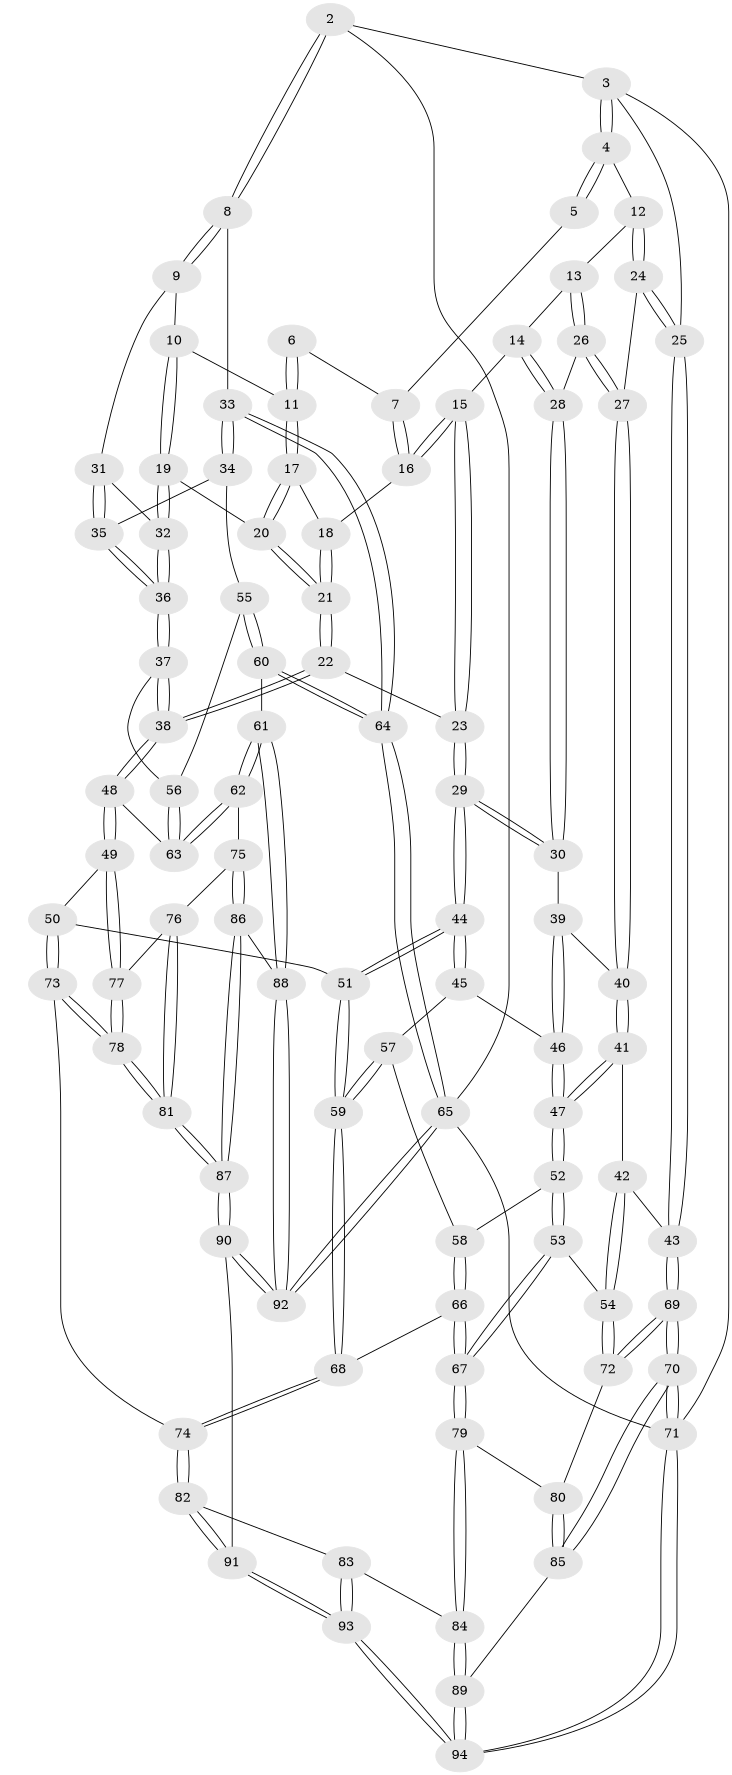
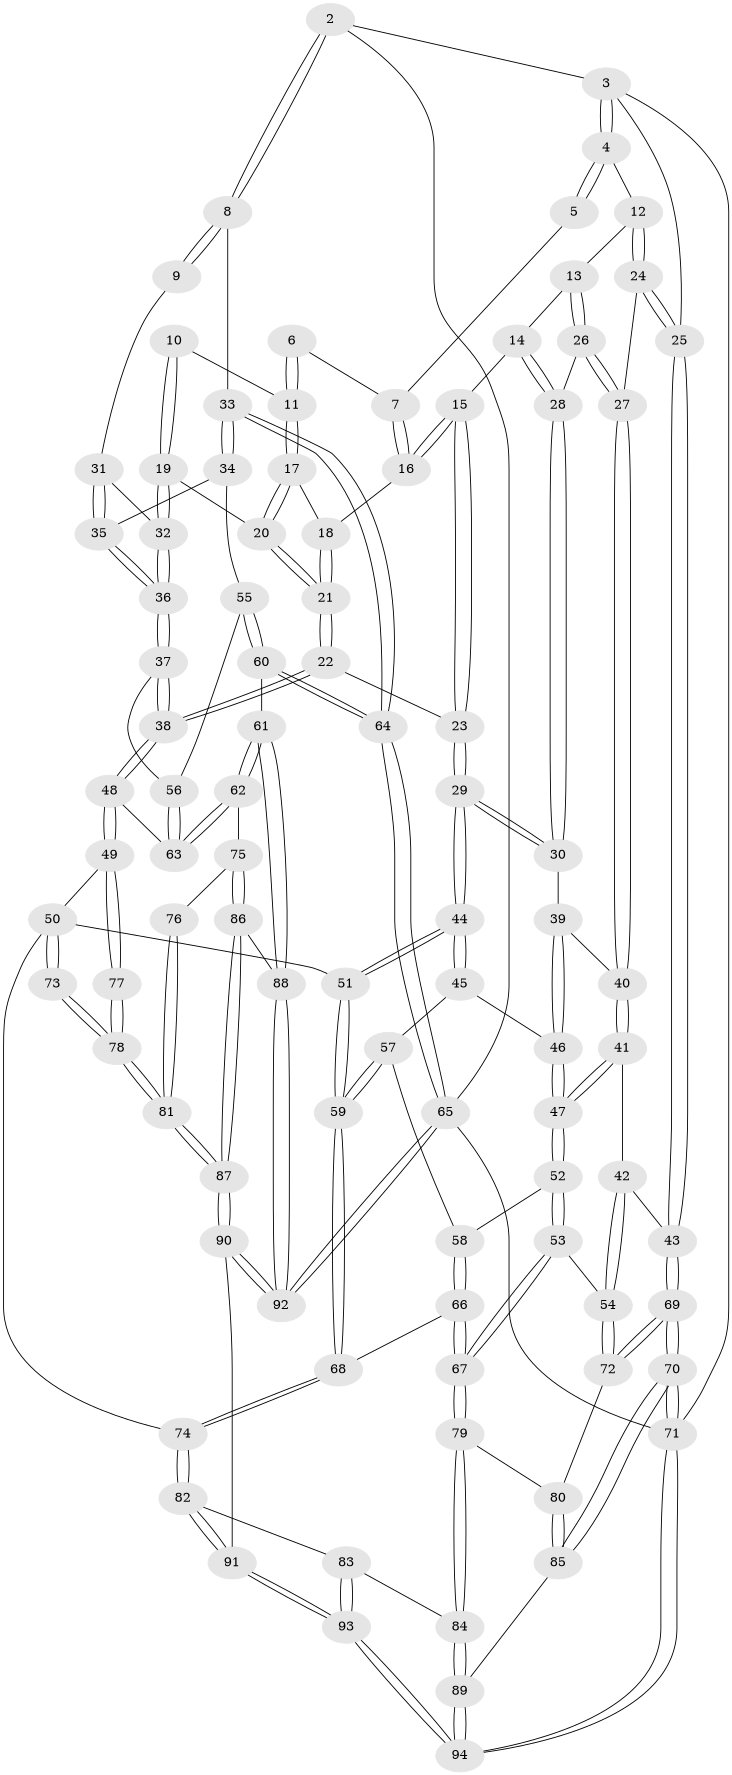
(175, 309) -> none
(146, 952) -> none
(61, 1235) -> (4, 1223)
